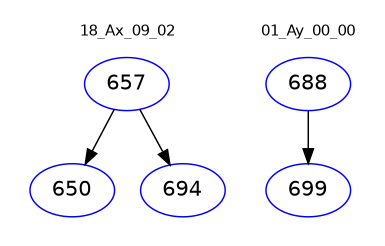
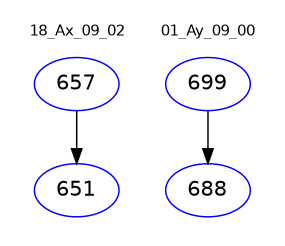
(308, 32) -> (208, 32)
(308, 130) -> (208, 130)
(72, 190) -> (77, 190)
(183, 190) -> none
